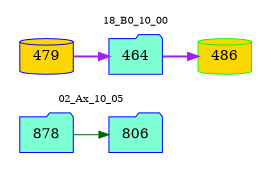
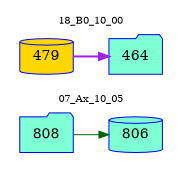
(225, 56) -> none
(91, 100) -> (91, 100)
(47, 135) -> (47, 135)
(136, 135) -> (136, 135)
